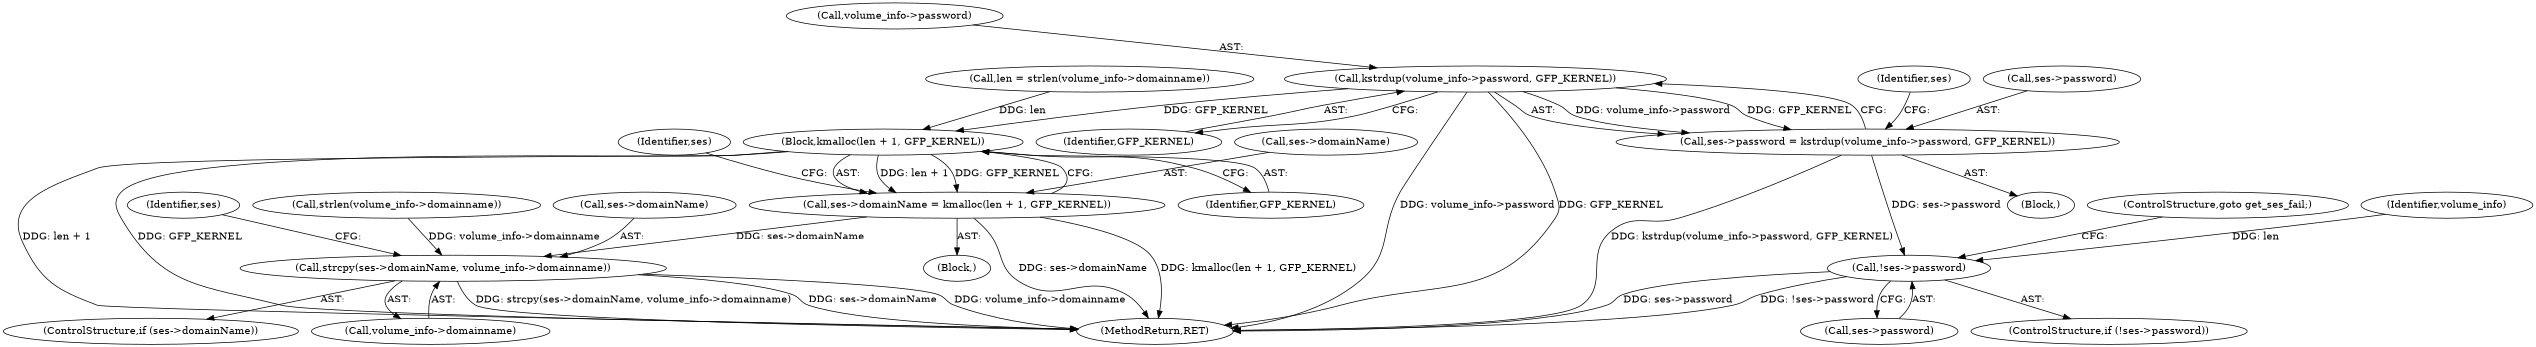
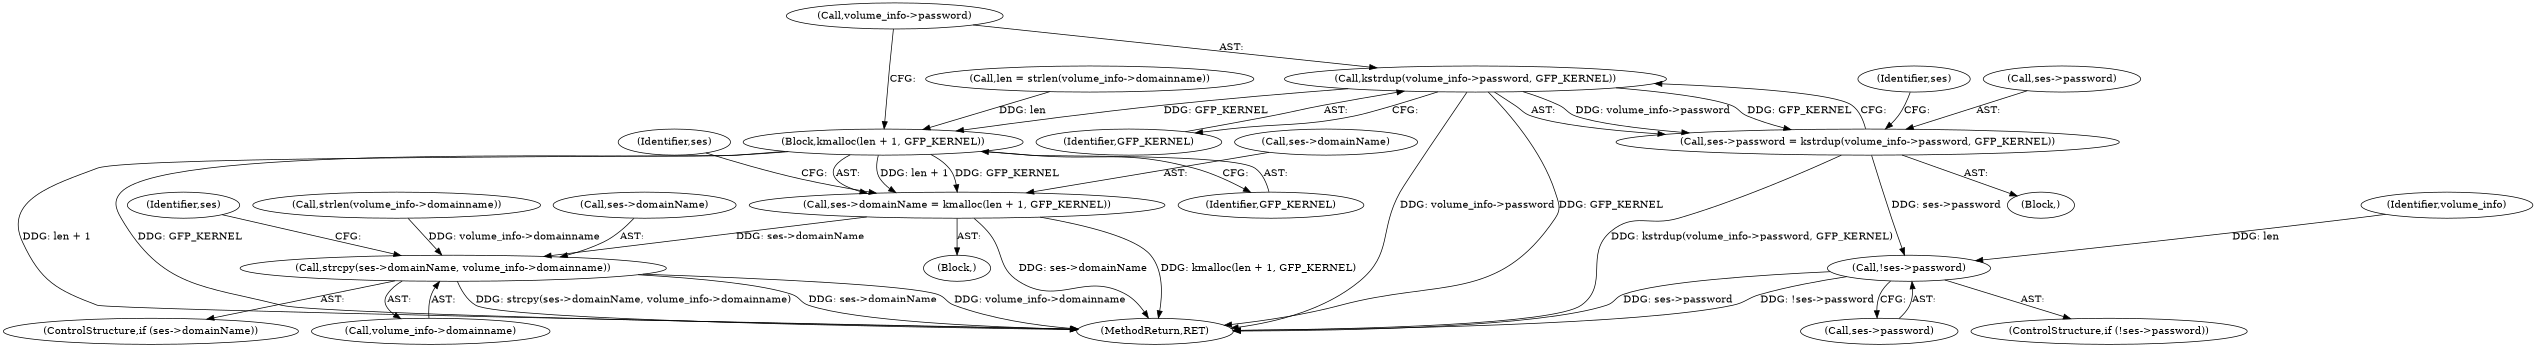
(1044, 161) -> (889, 75)
(2218, 205) -> none
